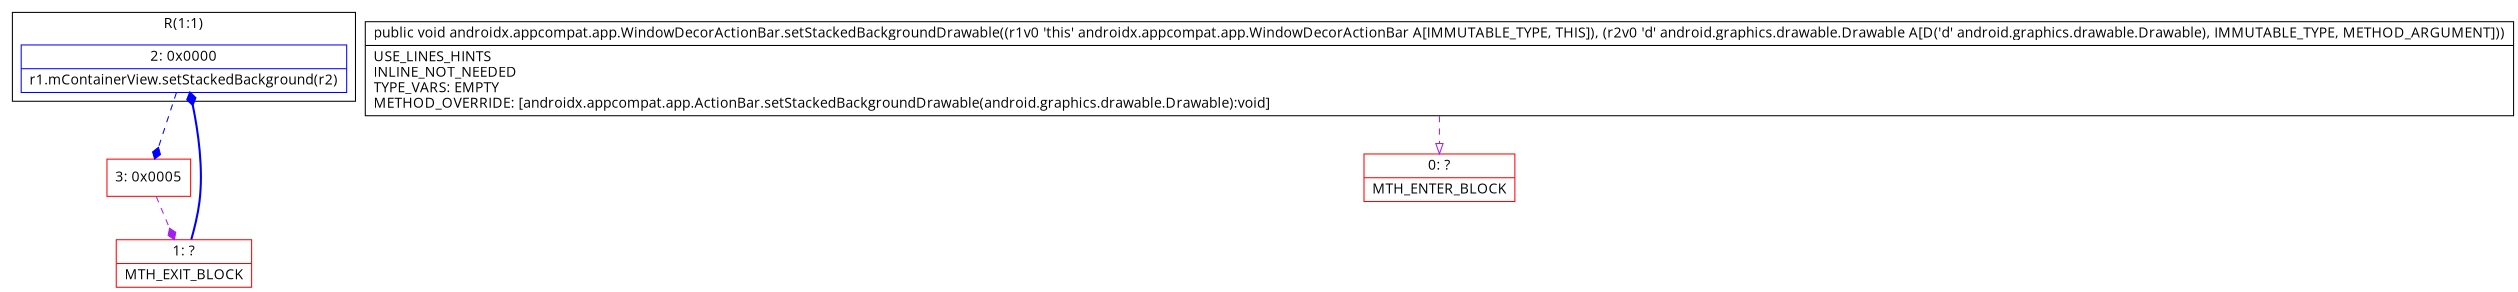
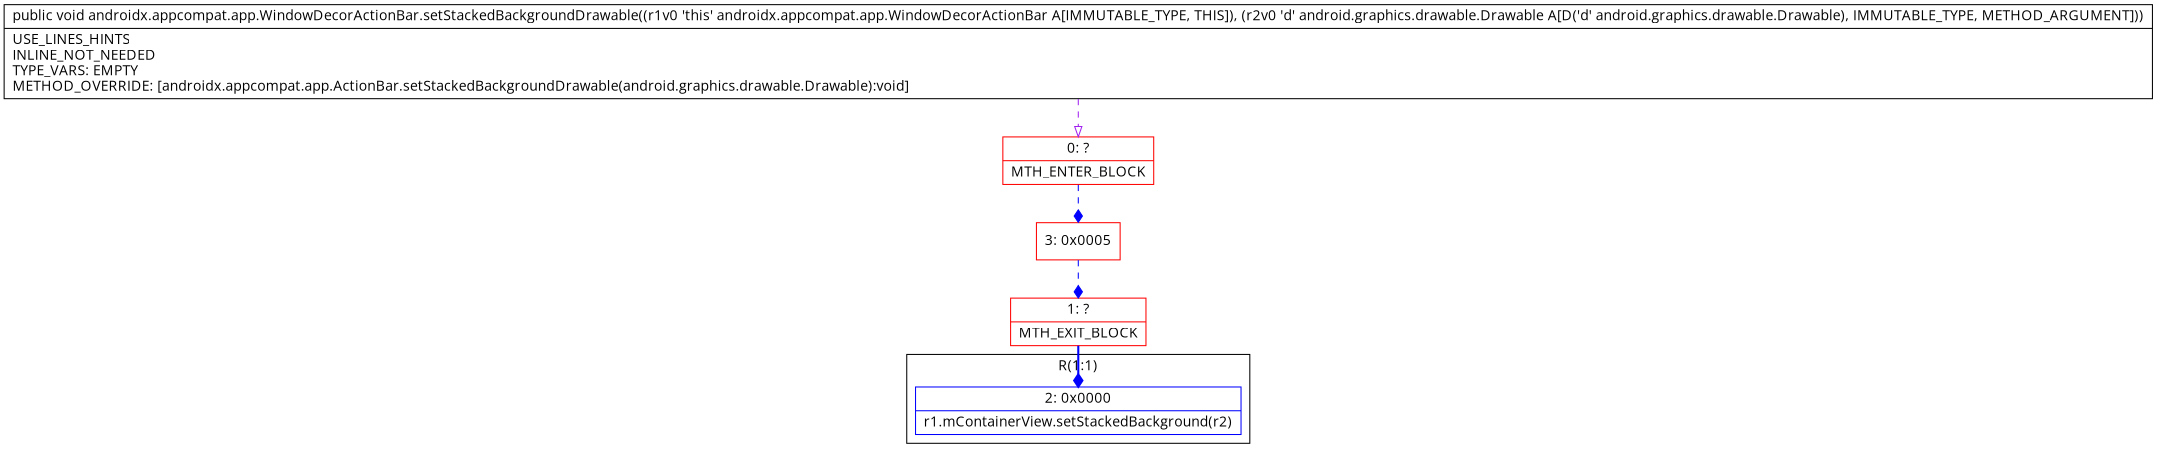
(167, 120) -> (1078, 197)
(163, 212) -> (1078, 273)
